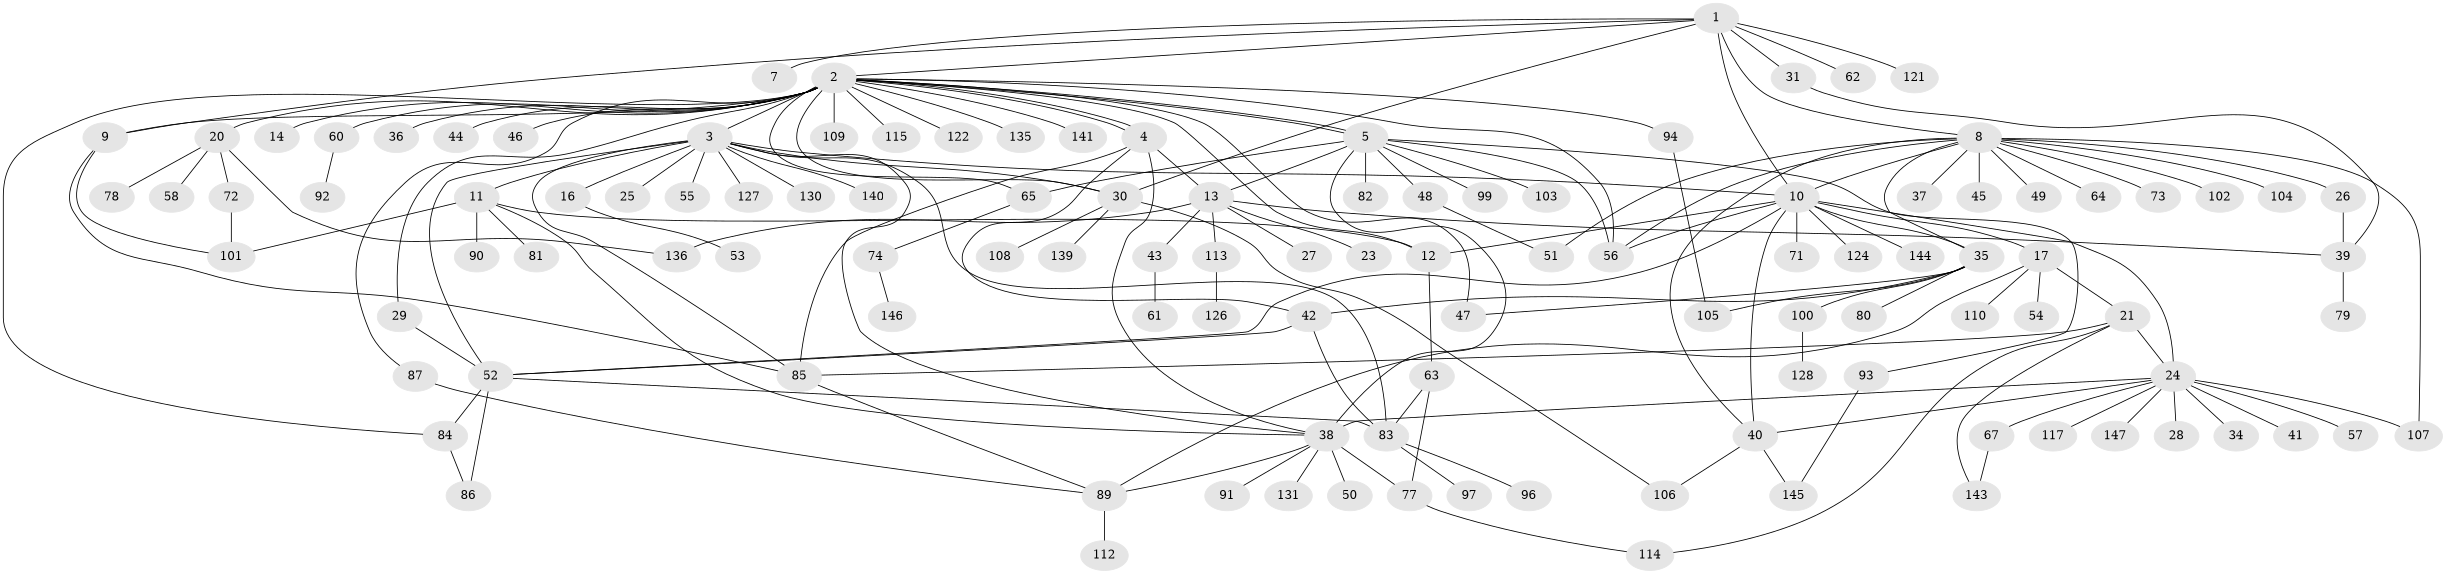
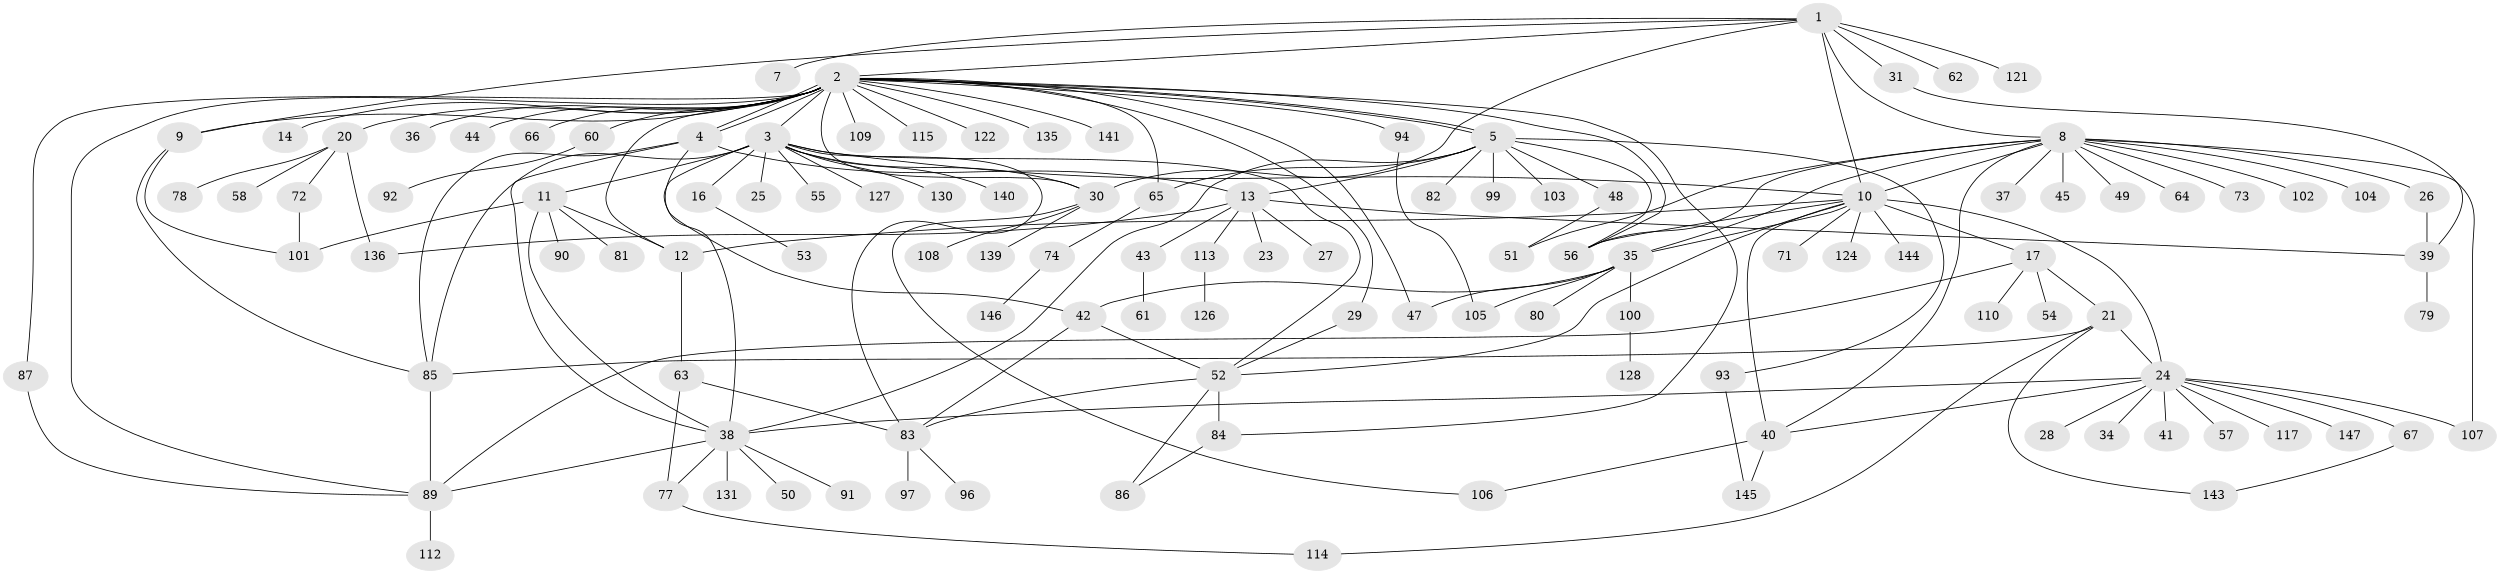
none -> (154, 122)
(516, 138) -> (532, 138)
